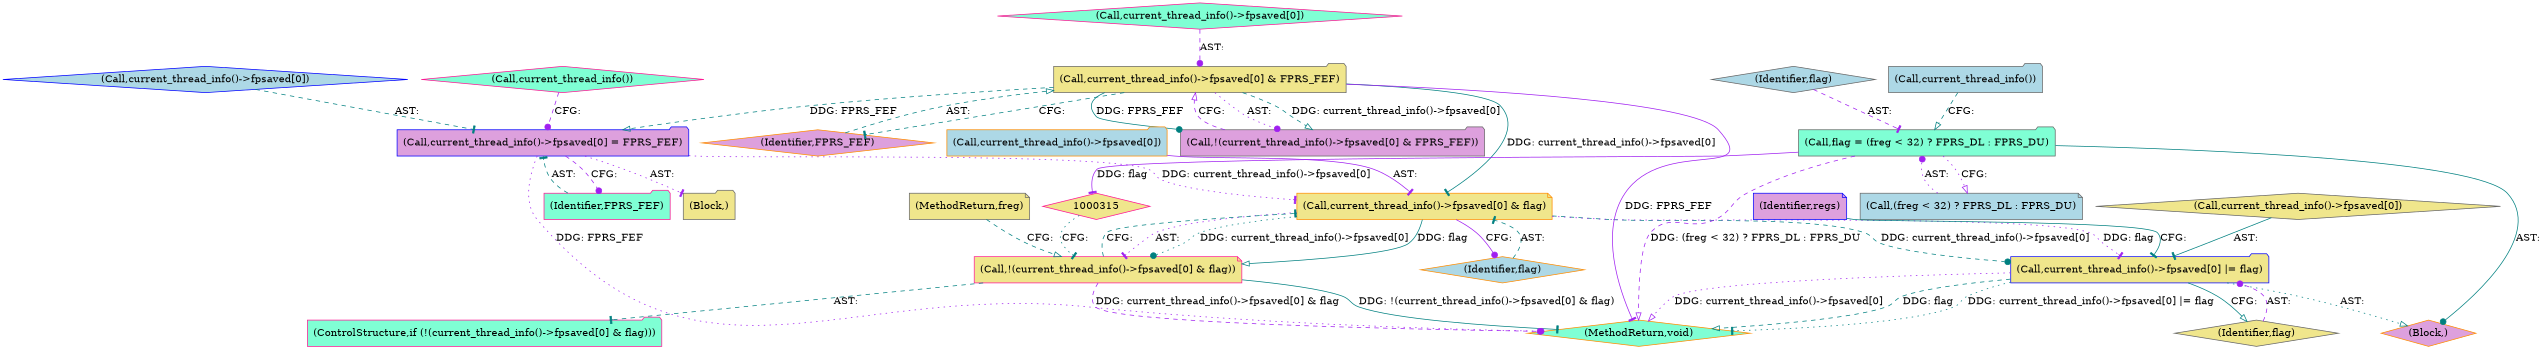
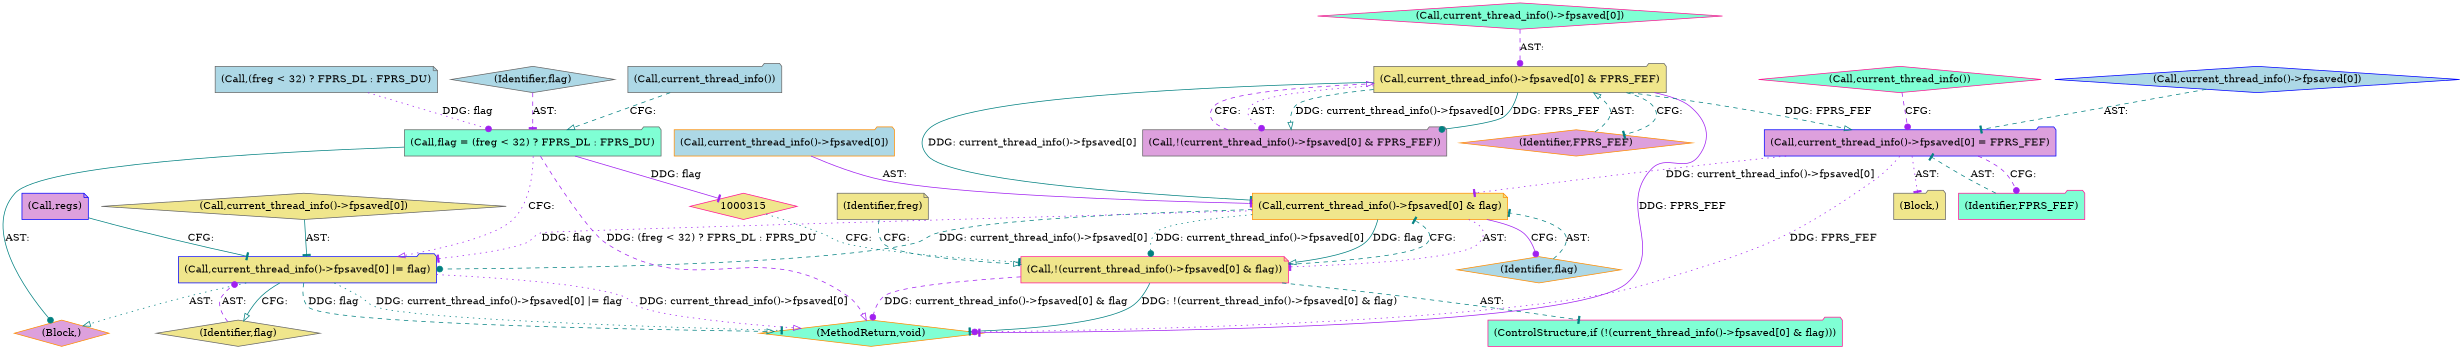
(1956, 170) -> (493, 232)
(1939, 175) -> (468, 111)
(969, 206) -> (883, 206)
(1800, 206) -> (55, 206)
